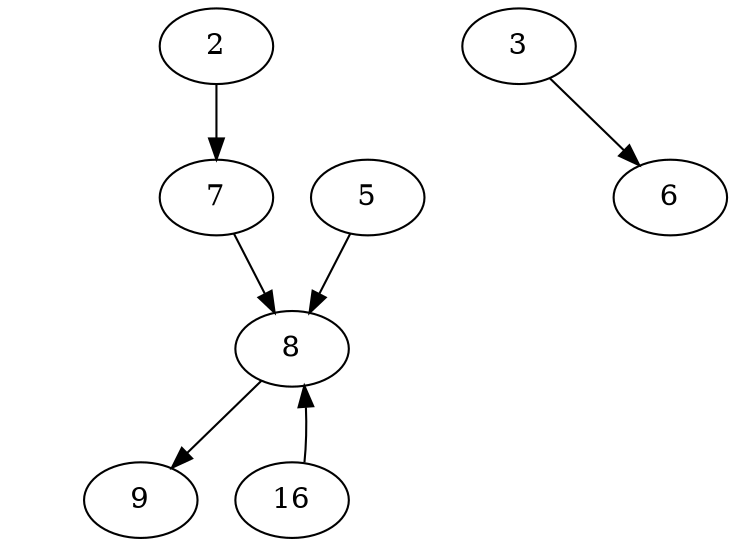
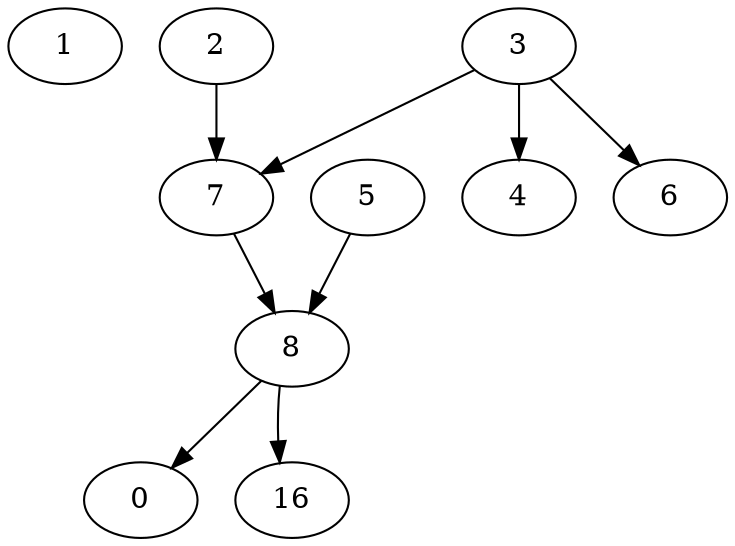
none -> (65, 46)
none -> (378, 117)
none -> (519, 198)
(306, 435) -> (278, 414)
(141, 500) -> (141, 500)
